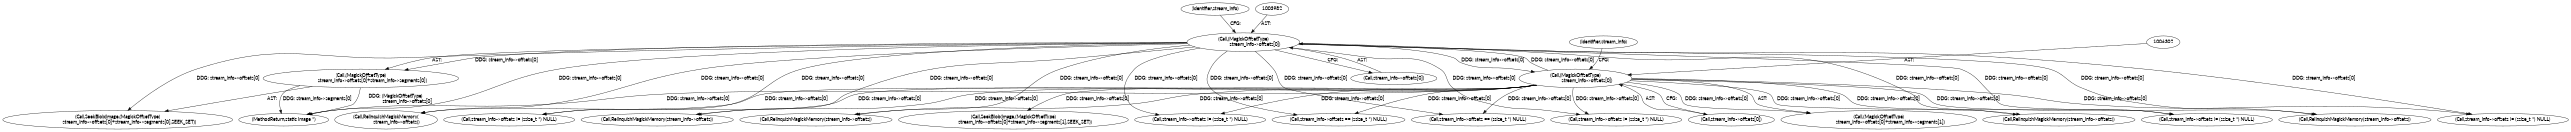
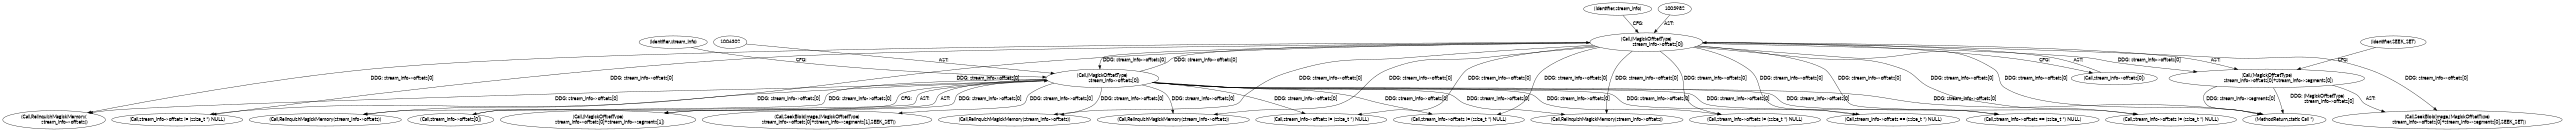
none -> (2393, 42)
(284, 120) -> (2284, 120)
